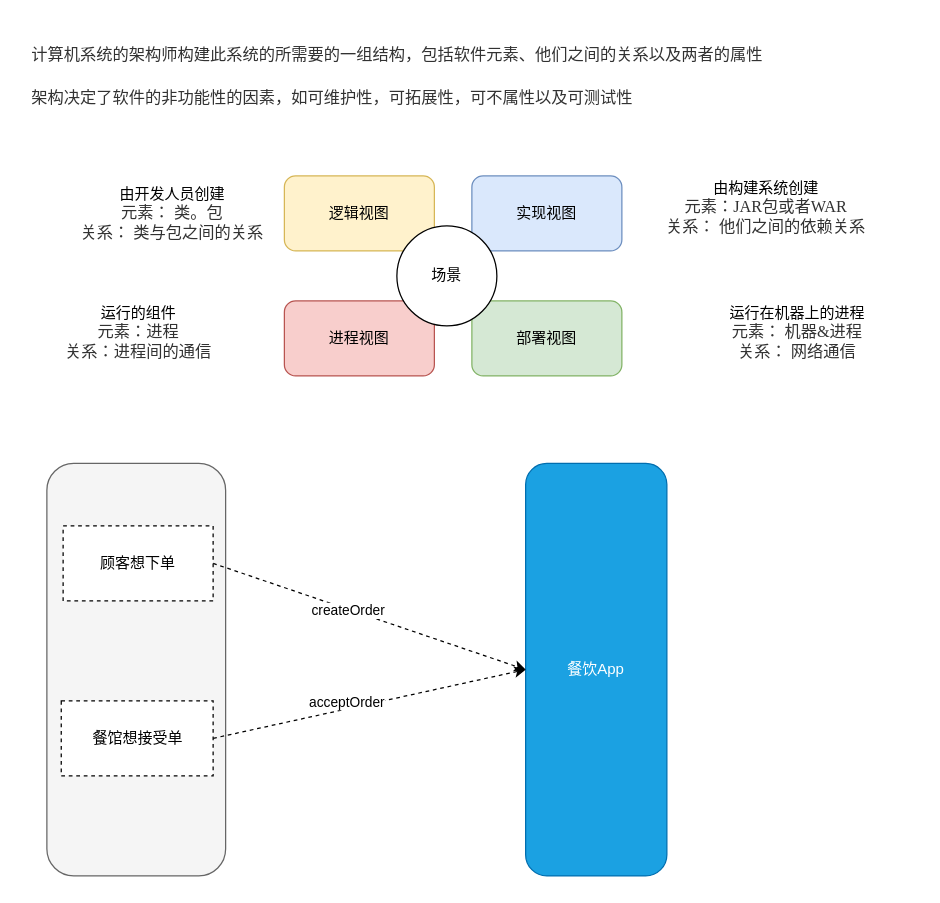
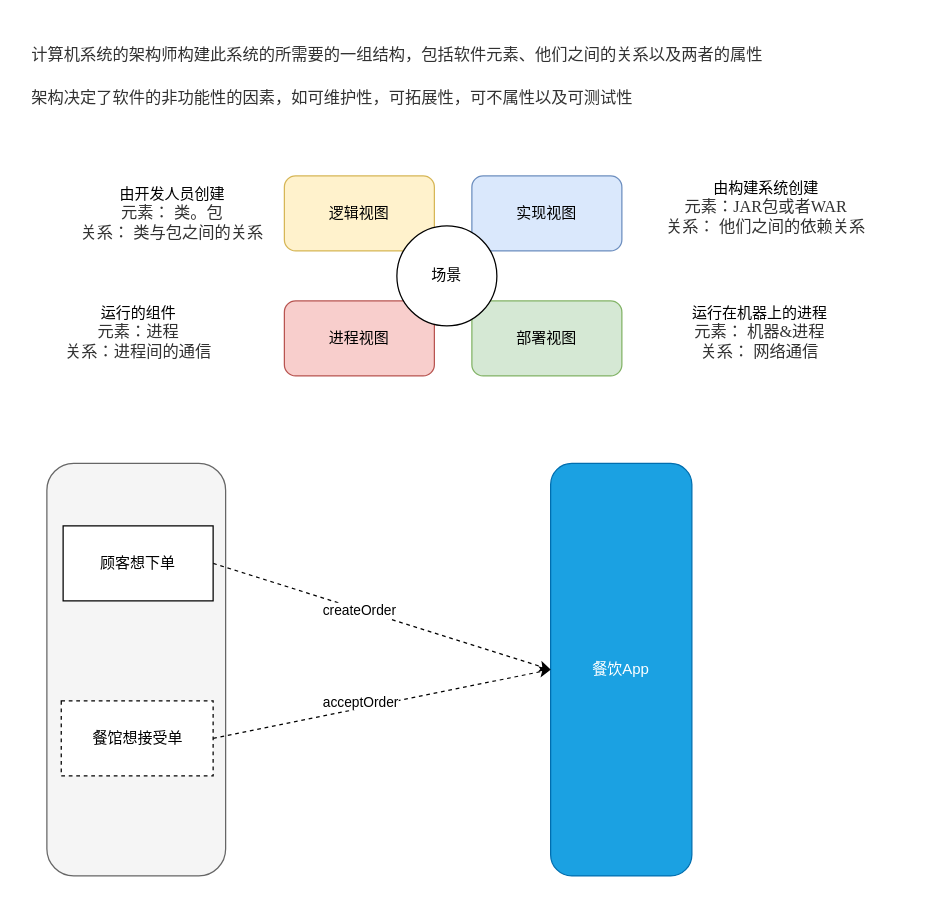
(797, 332) -> (759, 332)
(138, 563) -> (138, 563)
(596, 669) -> (621, 669)
